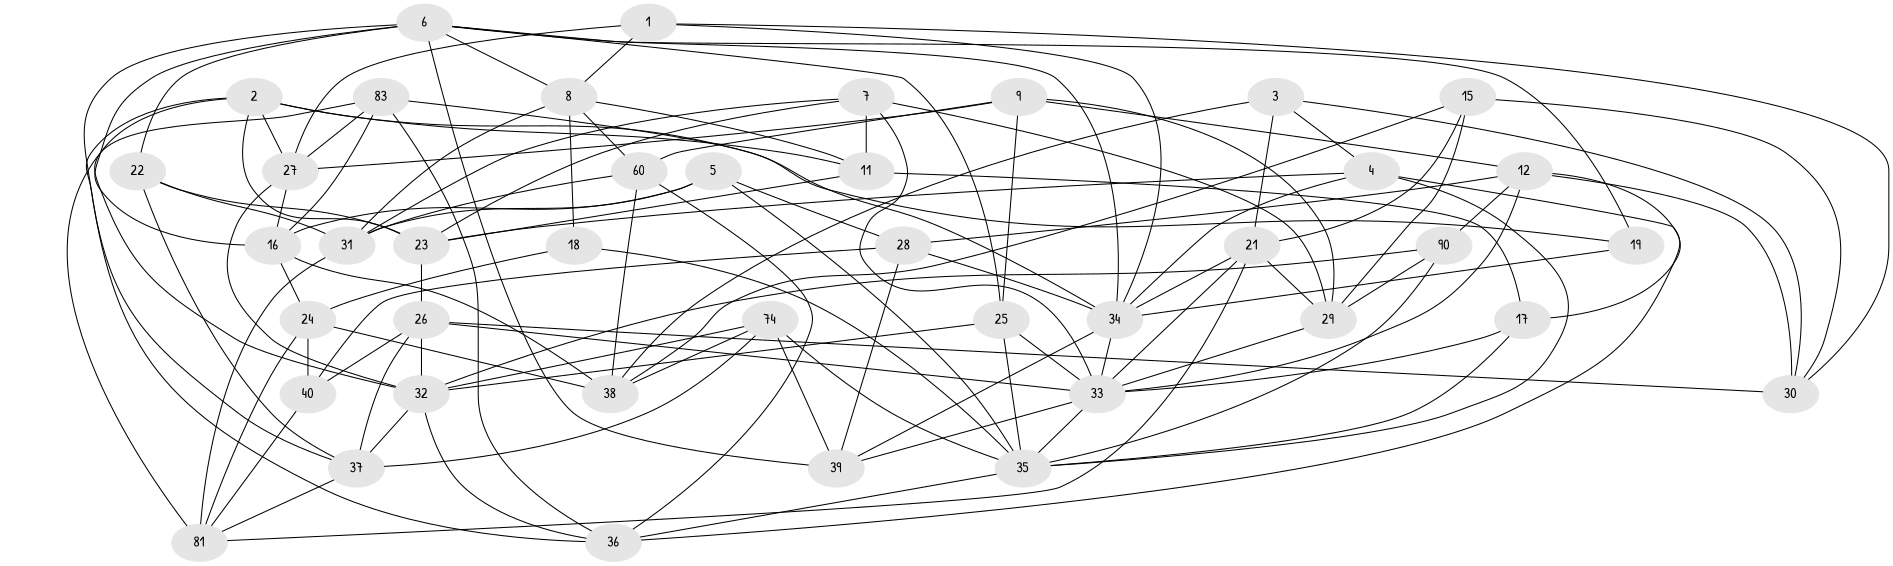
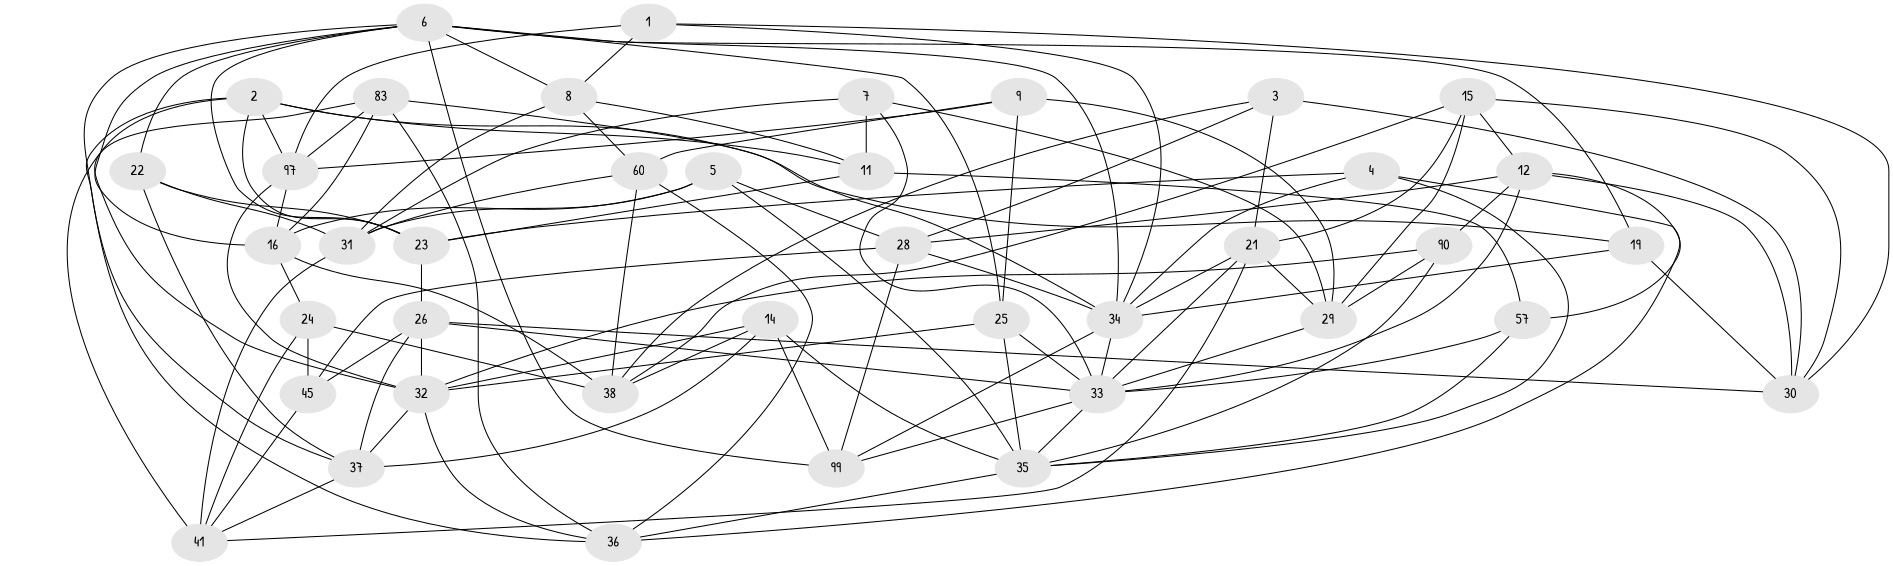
(1261, 131) -> (1501, 140)
(1324, 134) -> (1100, 172)
(602, 153) -> (212, 115)
(290, 171) -> (290, 171)
(574, 246) -> none
(770, 320) -> (770, 320)
(1523, 320) -> (1523, 320)
none -> (1714, 320)
(308, 394) -> (308, 394)
(836, 469) -> (836, 469)
(200, 543) -> (200, 543)
